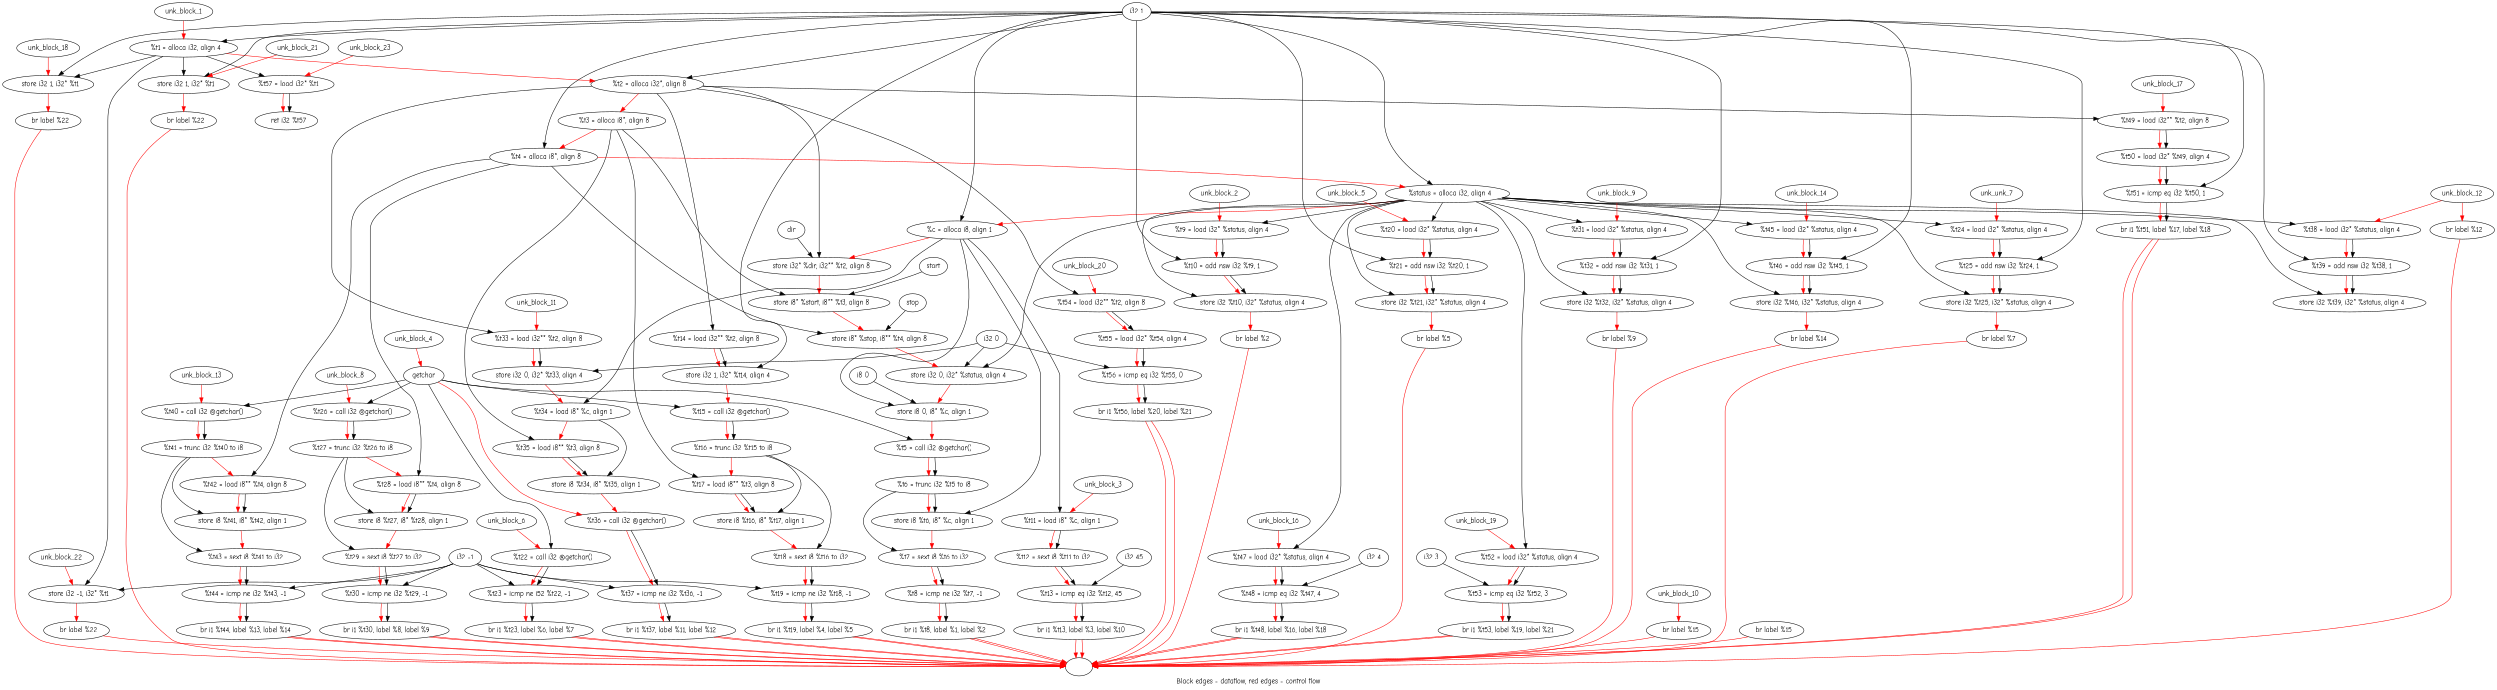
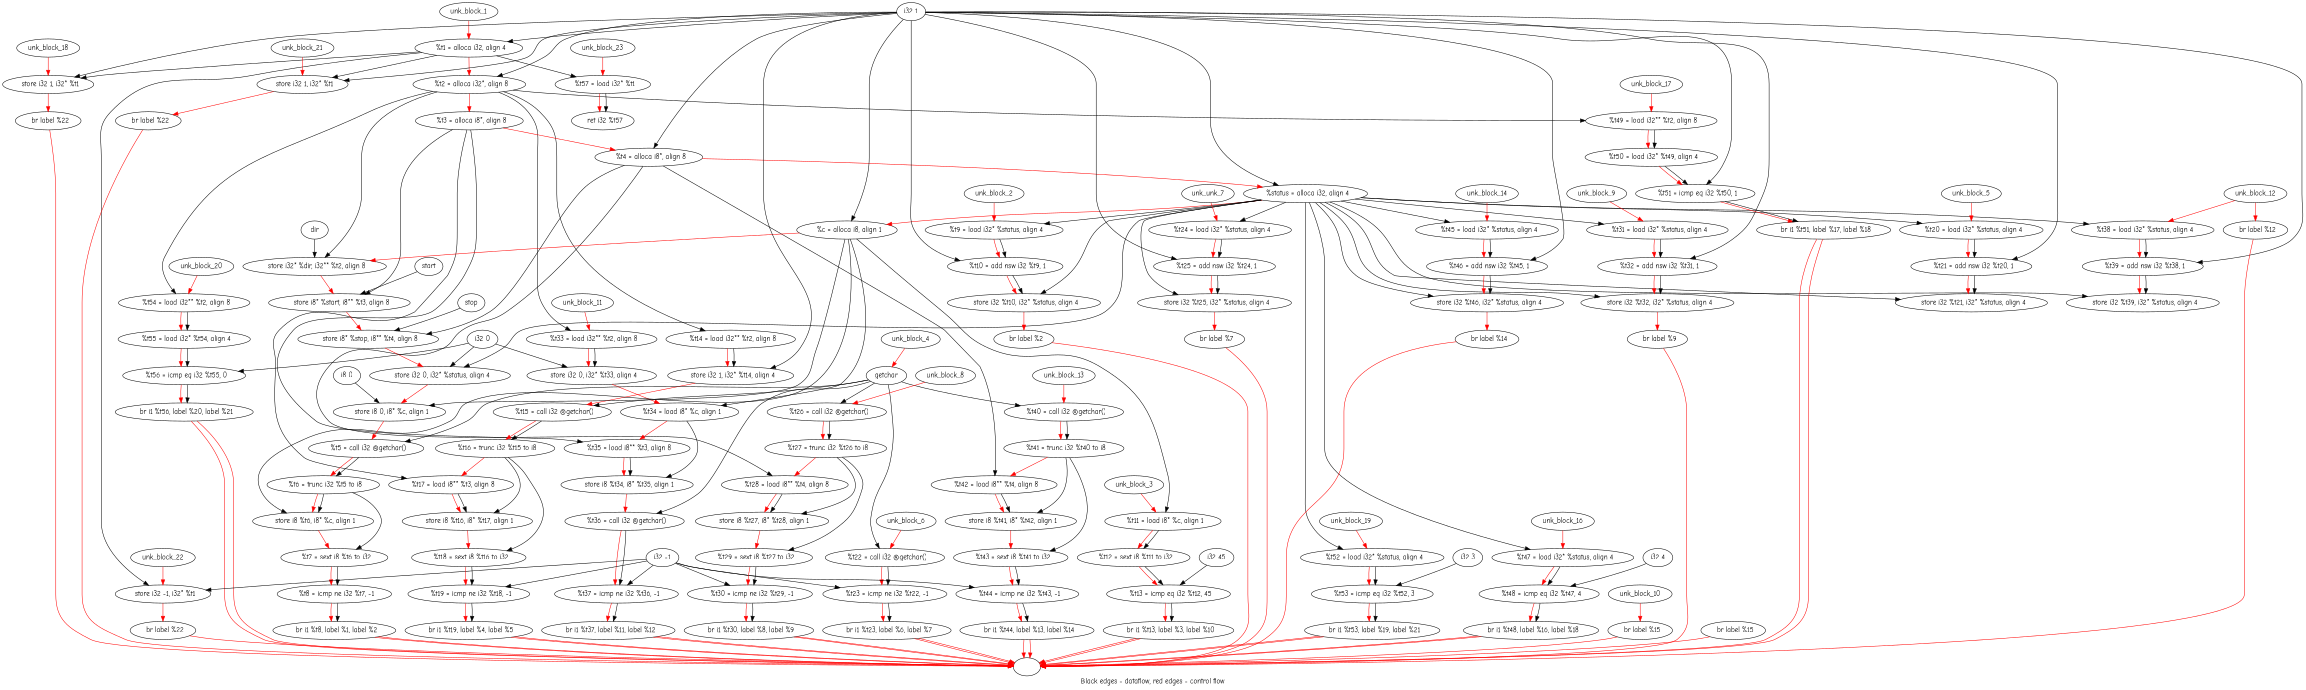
(1431, 339) -> none
(492, 463) -> (749, 418)
(529, 594) -> (885, 594)
